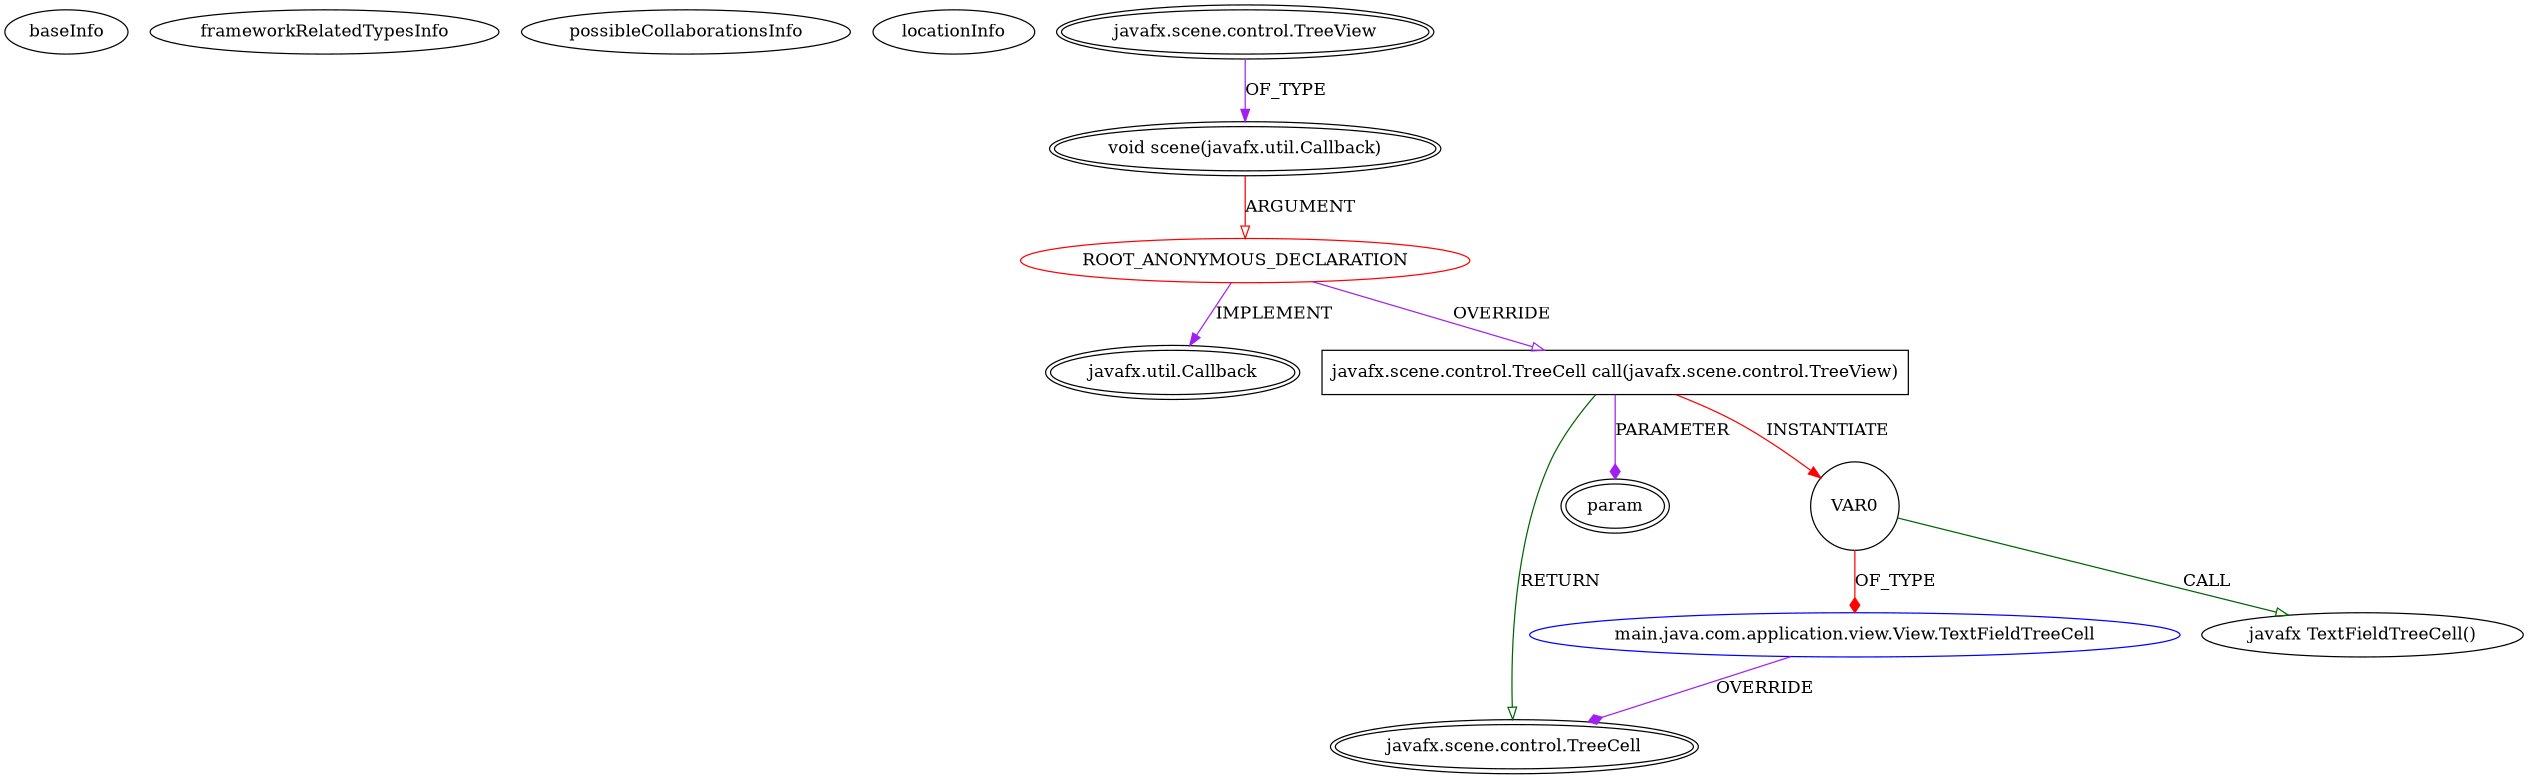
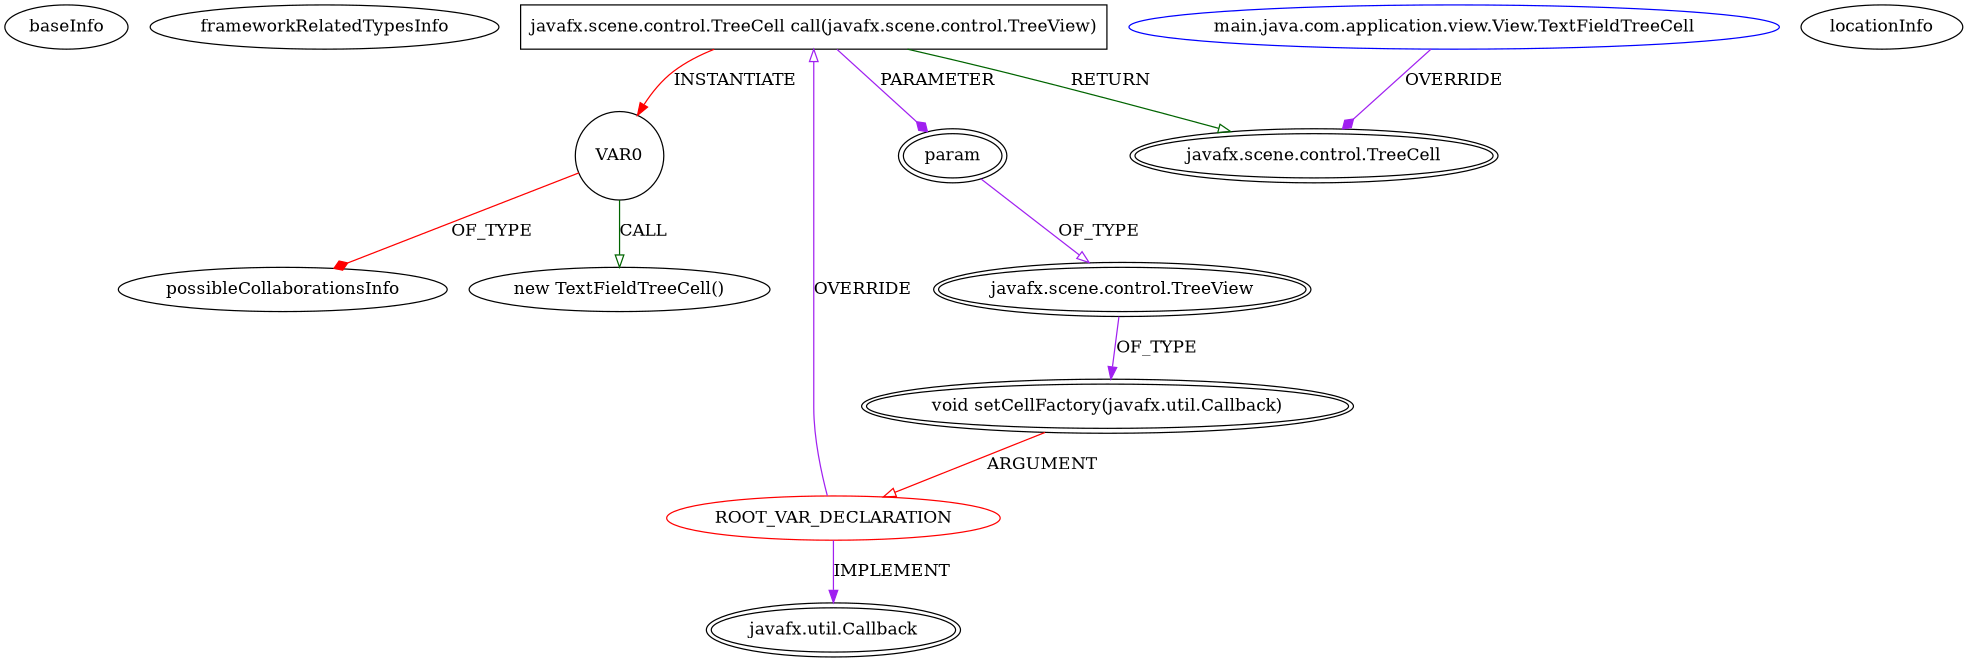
(1245, 149) -> (1108, 406)
none -> (1030, 217)
(1245, 261) -> (833, 518)
(1855, 574) -> (463, 218)
(2362, 635) -> (620, 289)
